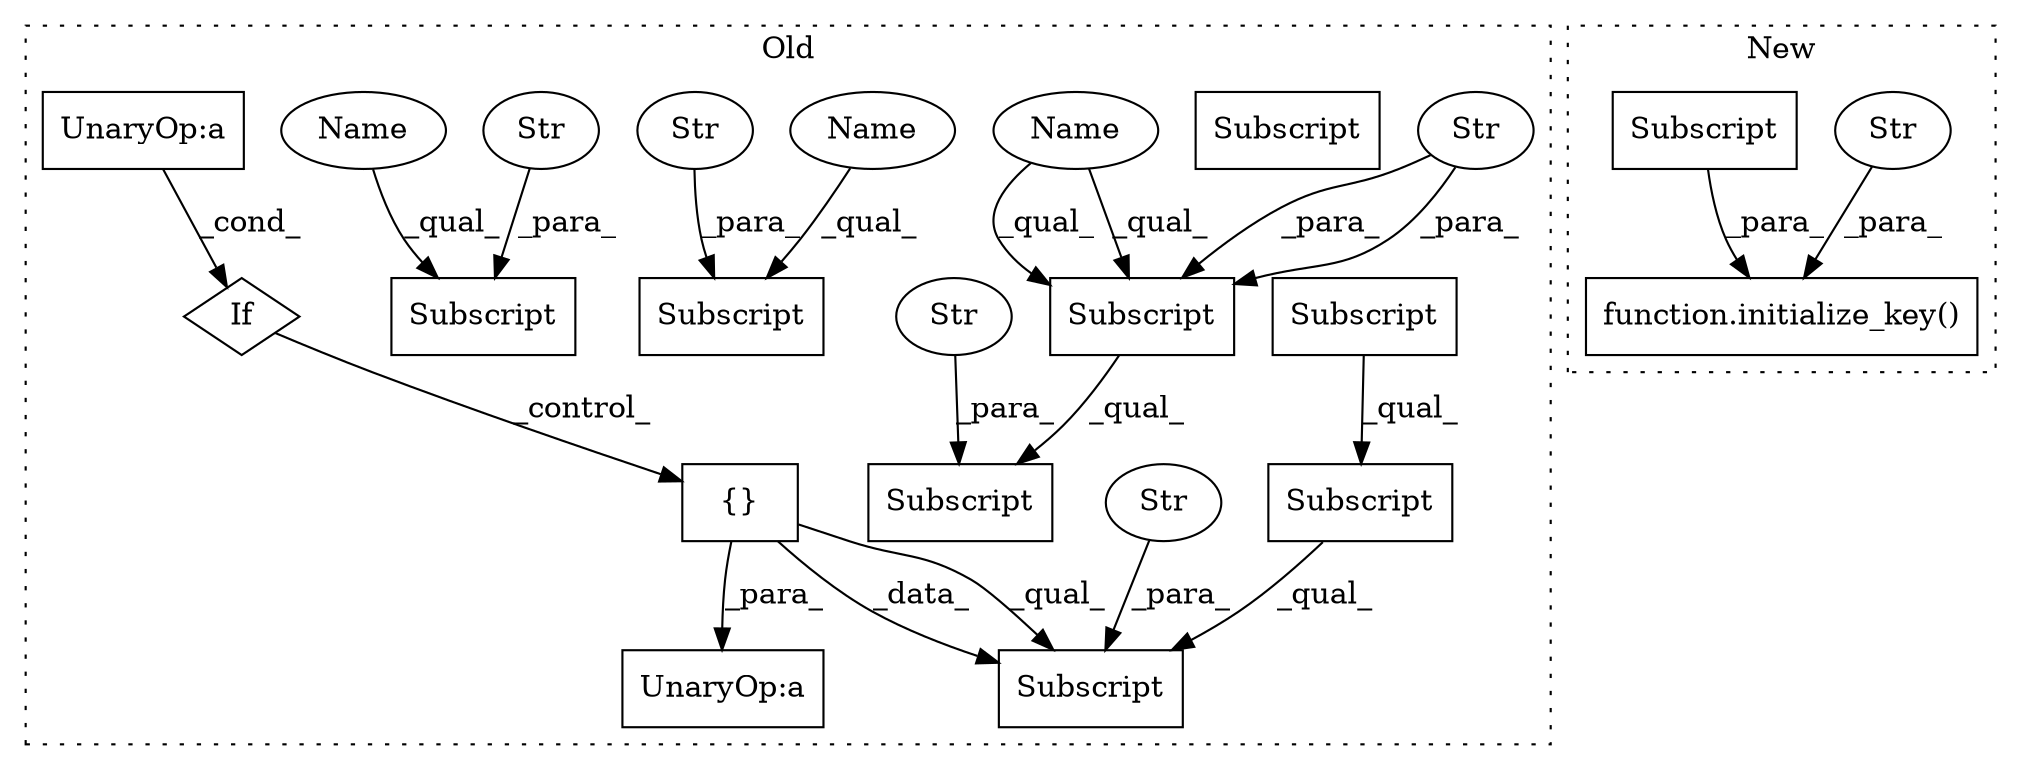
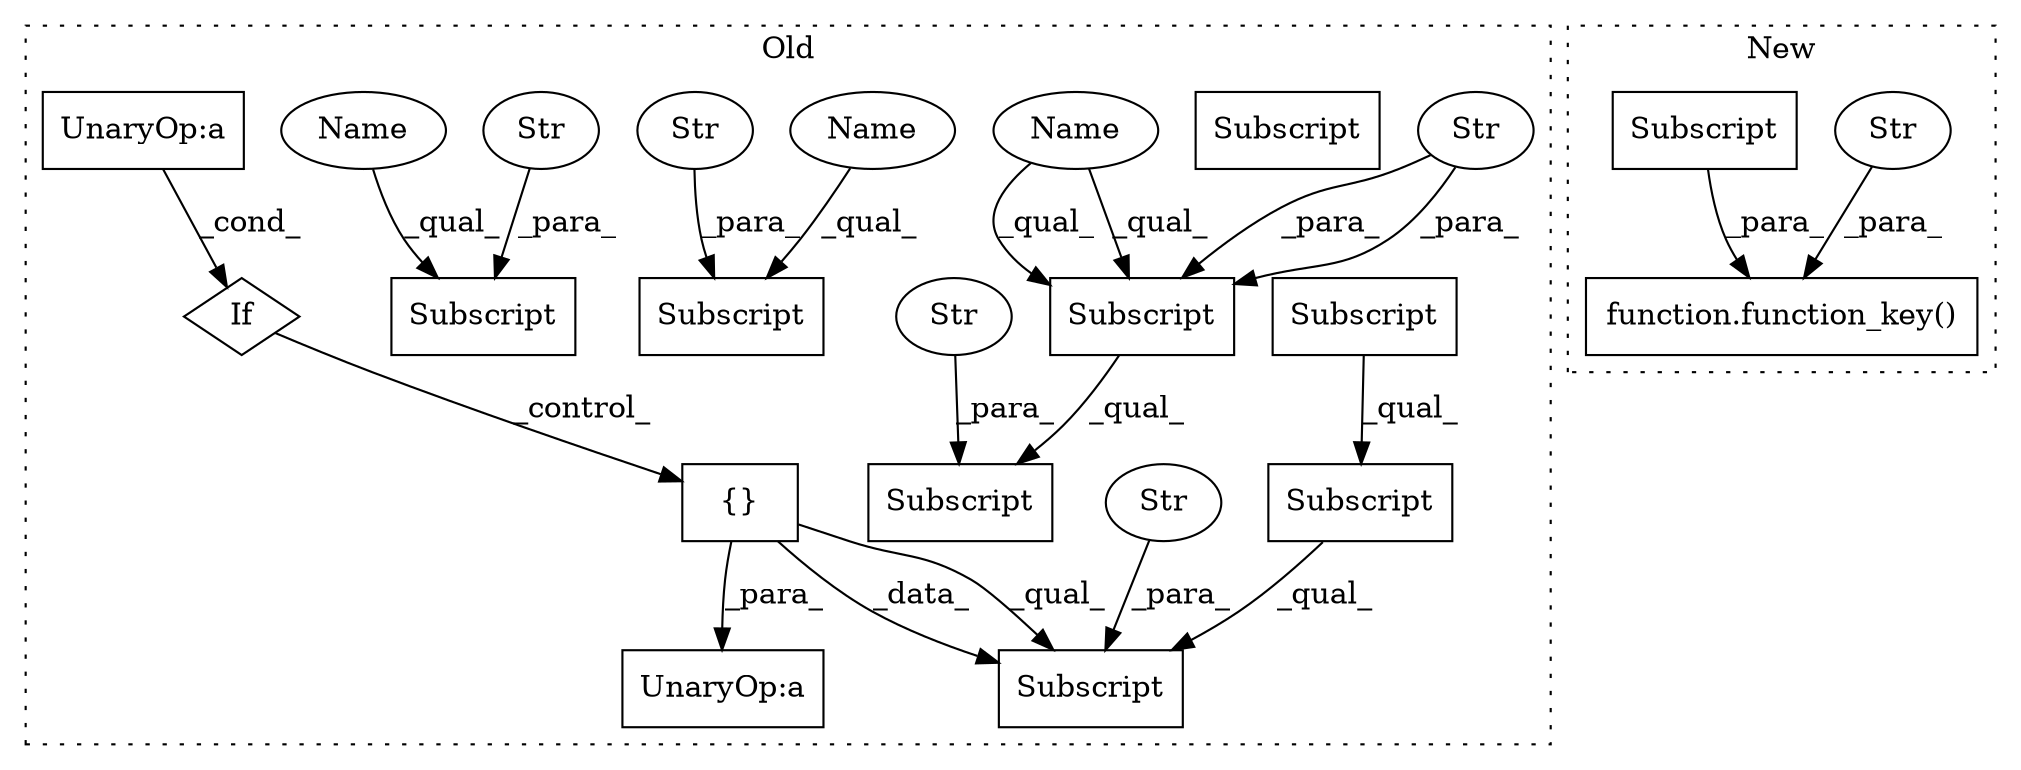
(1782, 317) -> (1782, 317)
